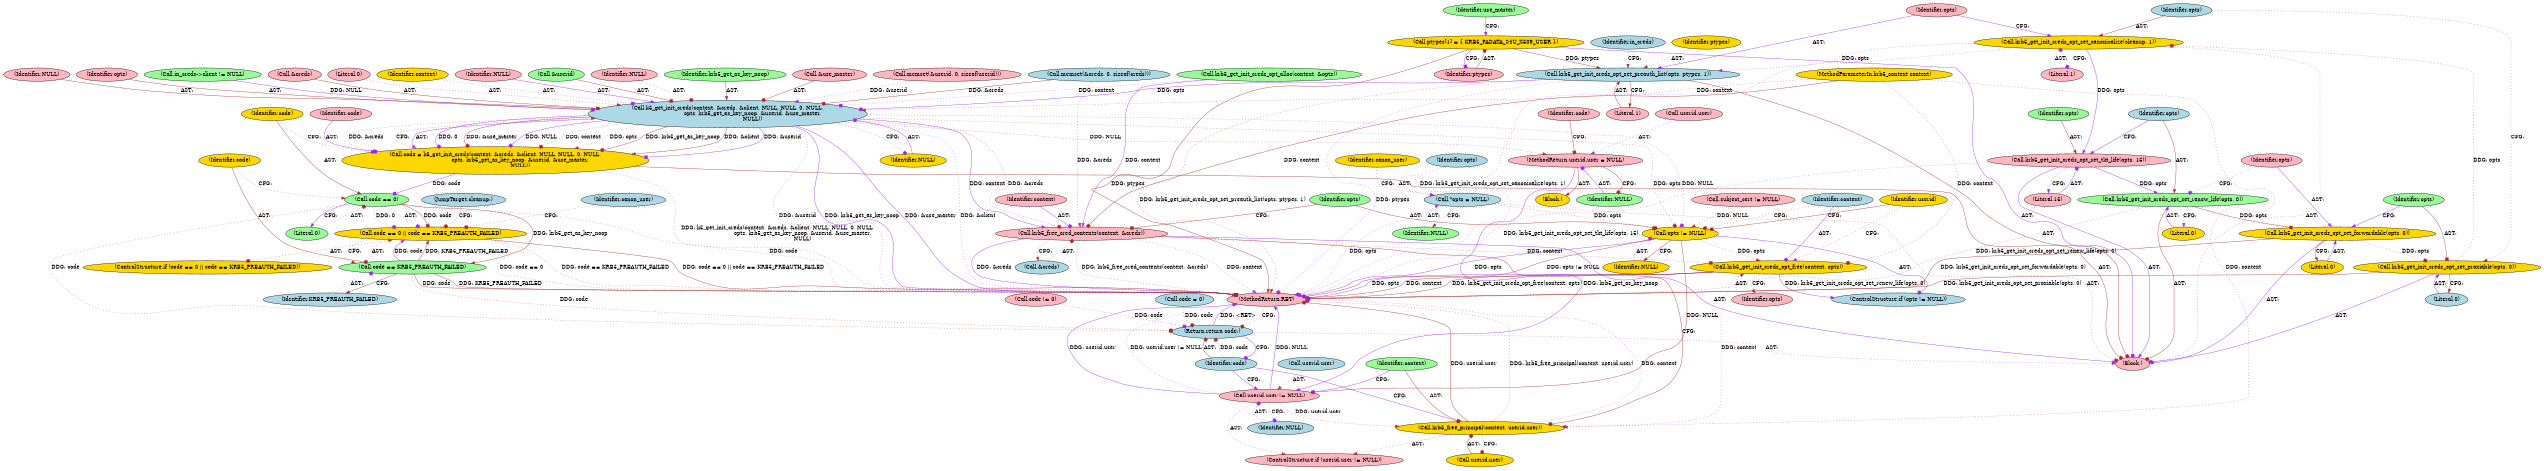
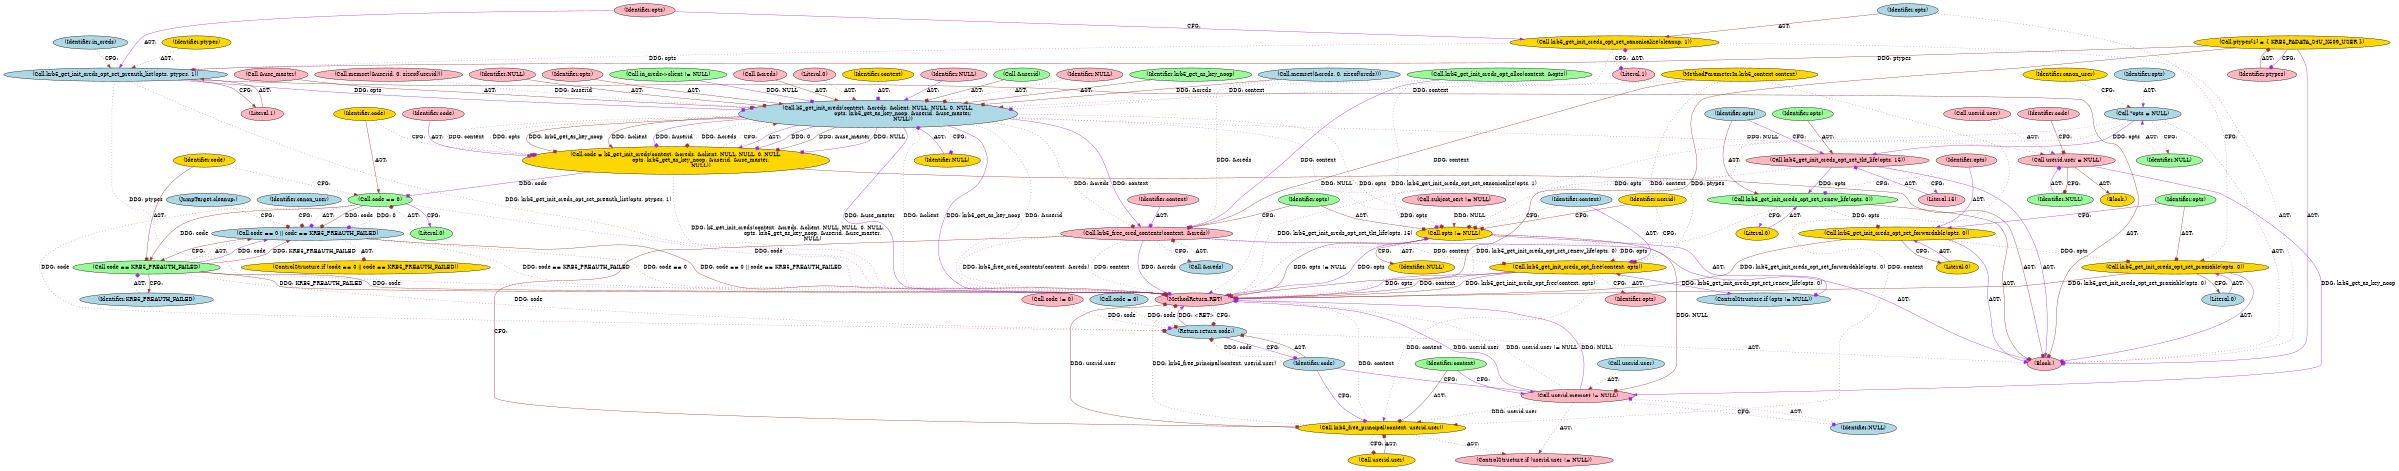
(1486, 10) -> none
(2421, 61) -> none
(2097, 99) -> (2015, 146)
(1576, 160) -> (2067, 160)
(2240, 219) -> (1848, 216)
(431, 234) -> (308, 234)
(571, 234) -> (194, 234)
(349, 248) -> (204, 246)
(1269, 396) -> (1578, 396)
